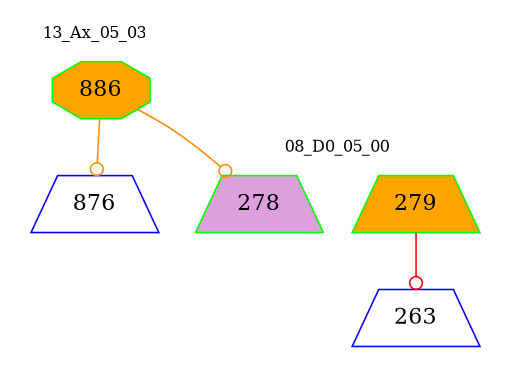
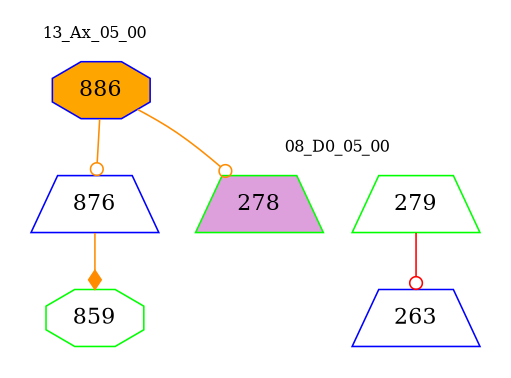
(95, 34) -> (95, 34)
(101, 90) -> (101, 90)
(416, 204) -> (416, 204)
none -> (95, 318)
